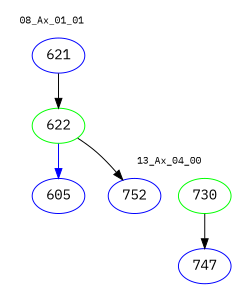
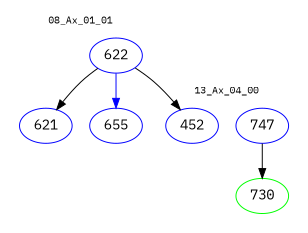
(59, 86) -> (79, 84)
(59, 126) -> (116, 56)
(59, 196) -> (116, 126)
(135, 196) -> (192, 126)
(205, 226) -> (262, 156)
